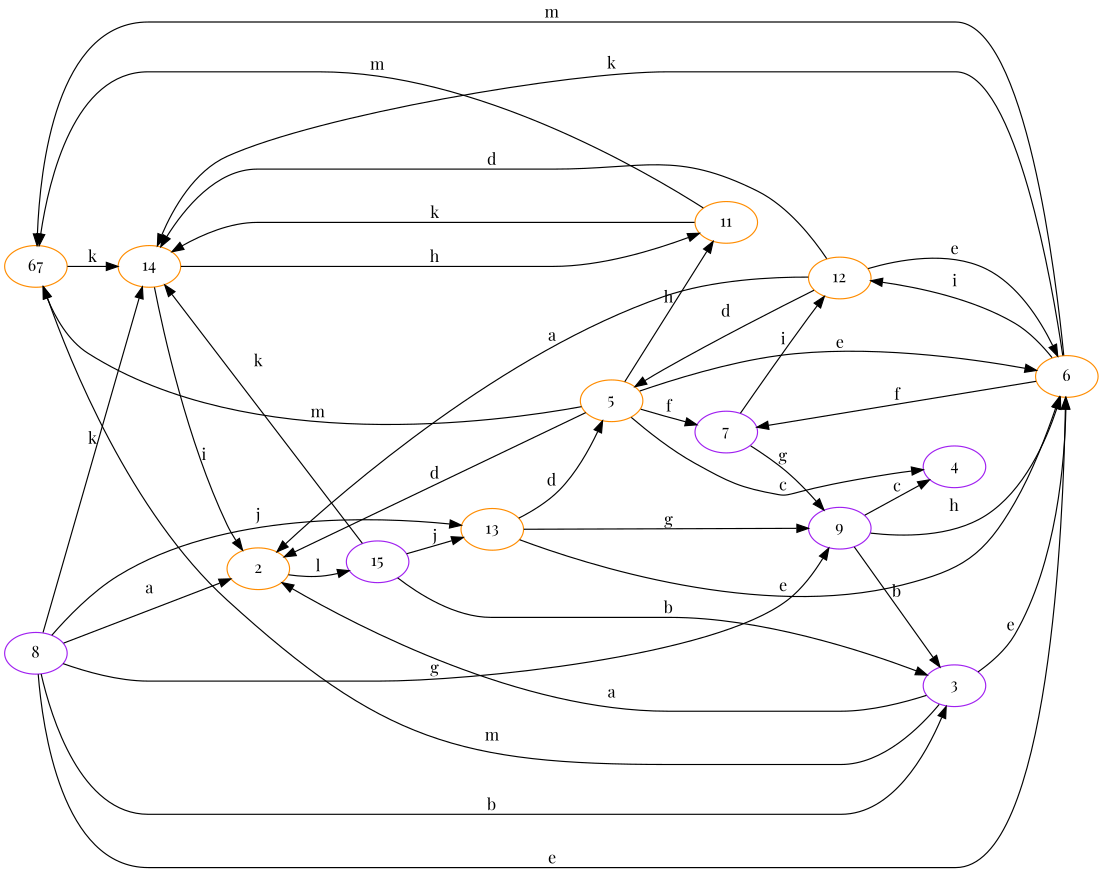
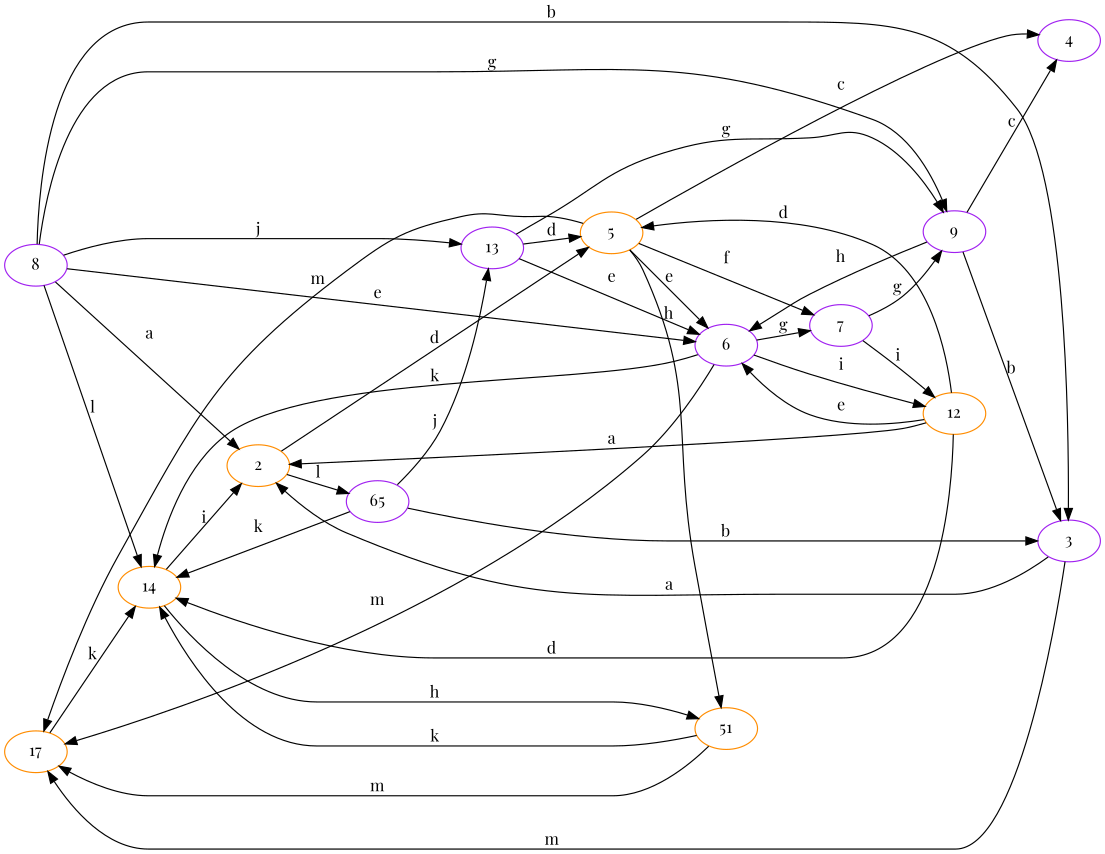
(726, 222) -> (726, 729)
(36, 266) -> (36, 752)
(1067, 376) -> (726, 345)
(897, 396) -> (784, 326)
(93, 440) -> (93, 408)
(440, 482) -> (430, 353)
(492, 529) -> (492, 248)
(1048, 551) -> none
(378, 562) -> (378, 502)
